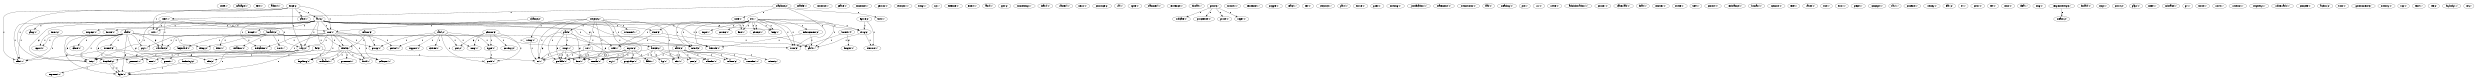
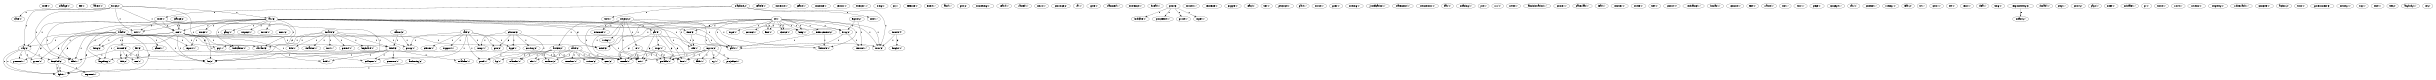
(659, 27) -> (587, 33)
(312, 33) -> none
(418, 39) -> (429, 57)
